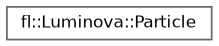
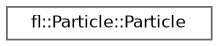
(109, 23) -> (109, 23)
